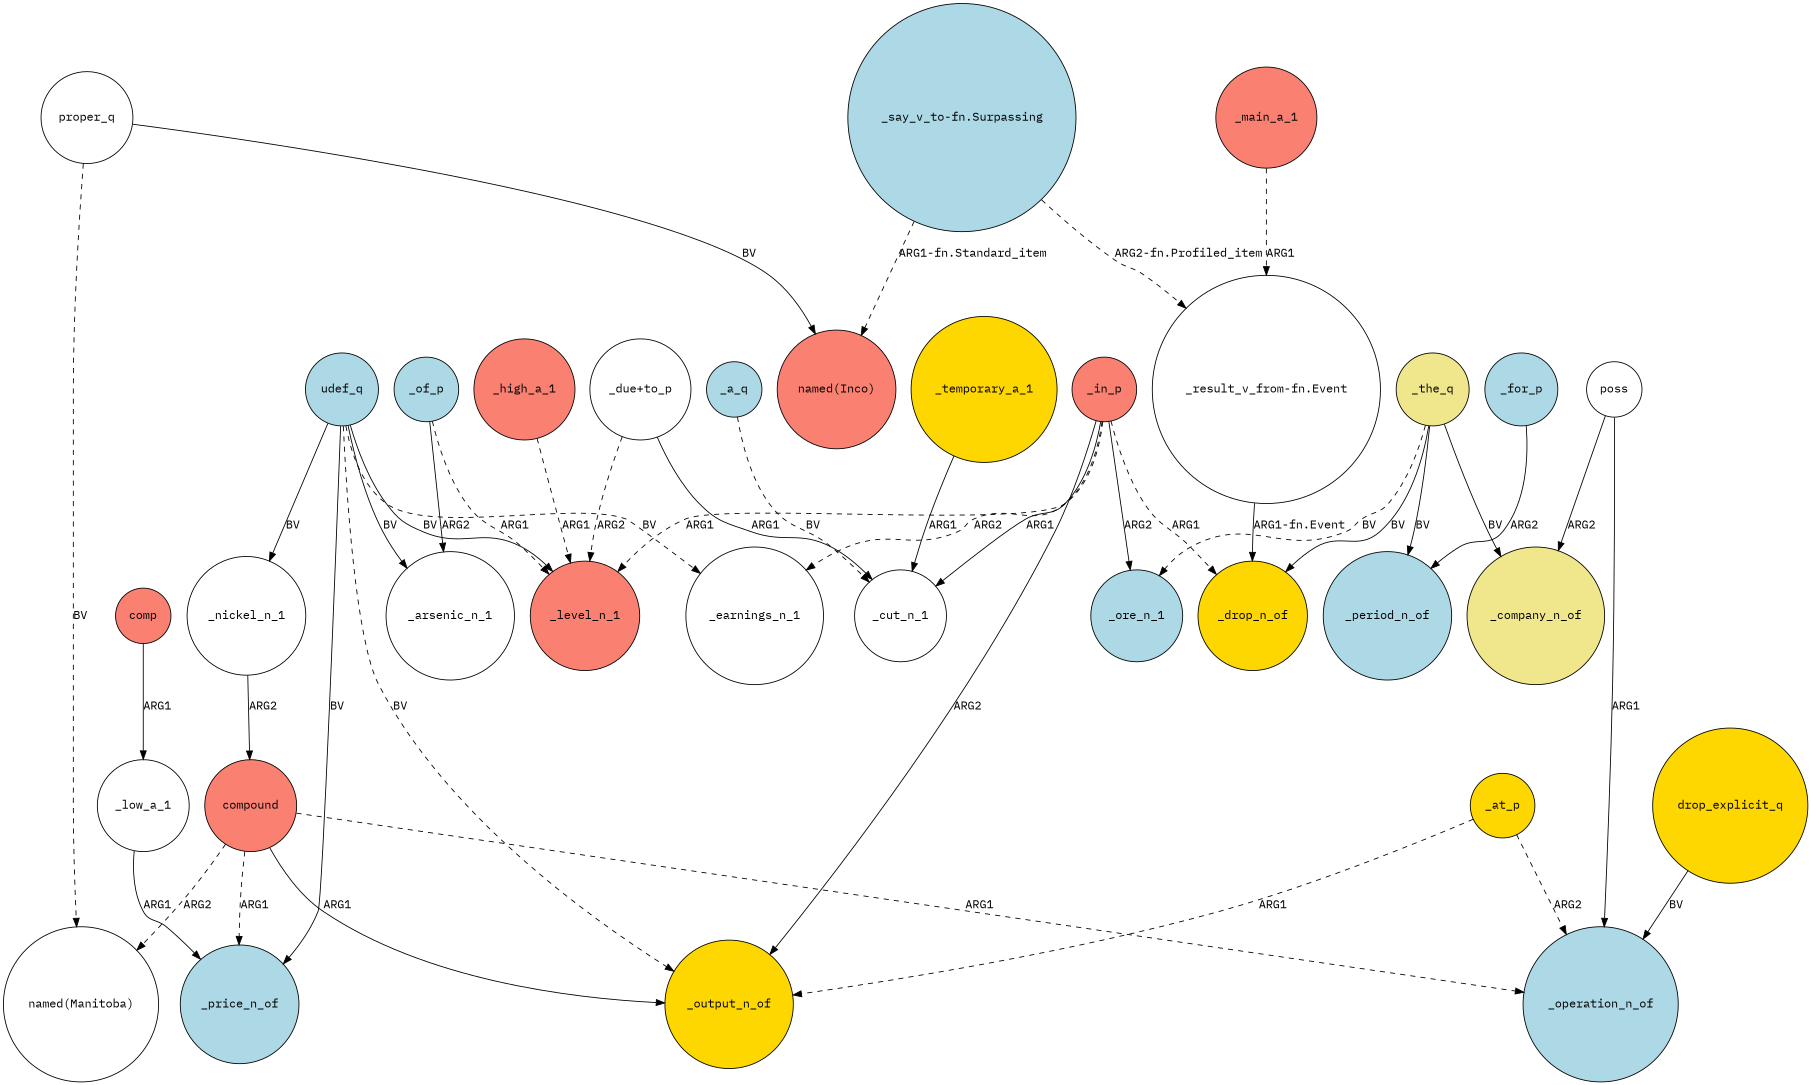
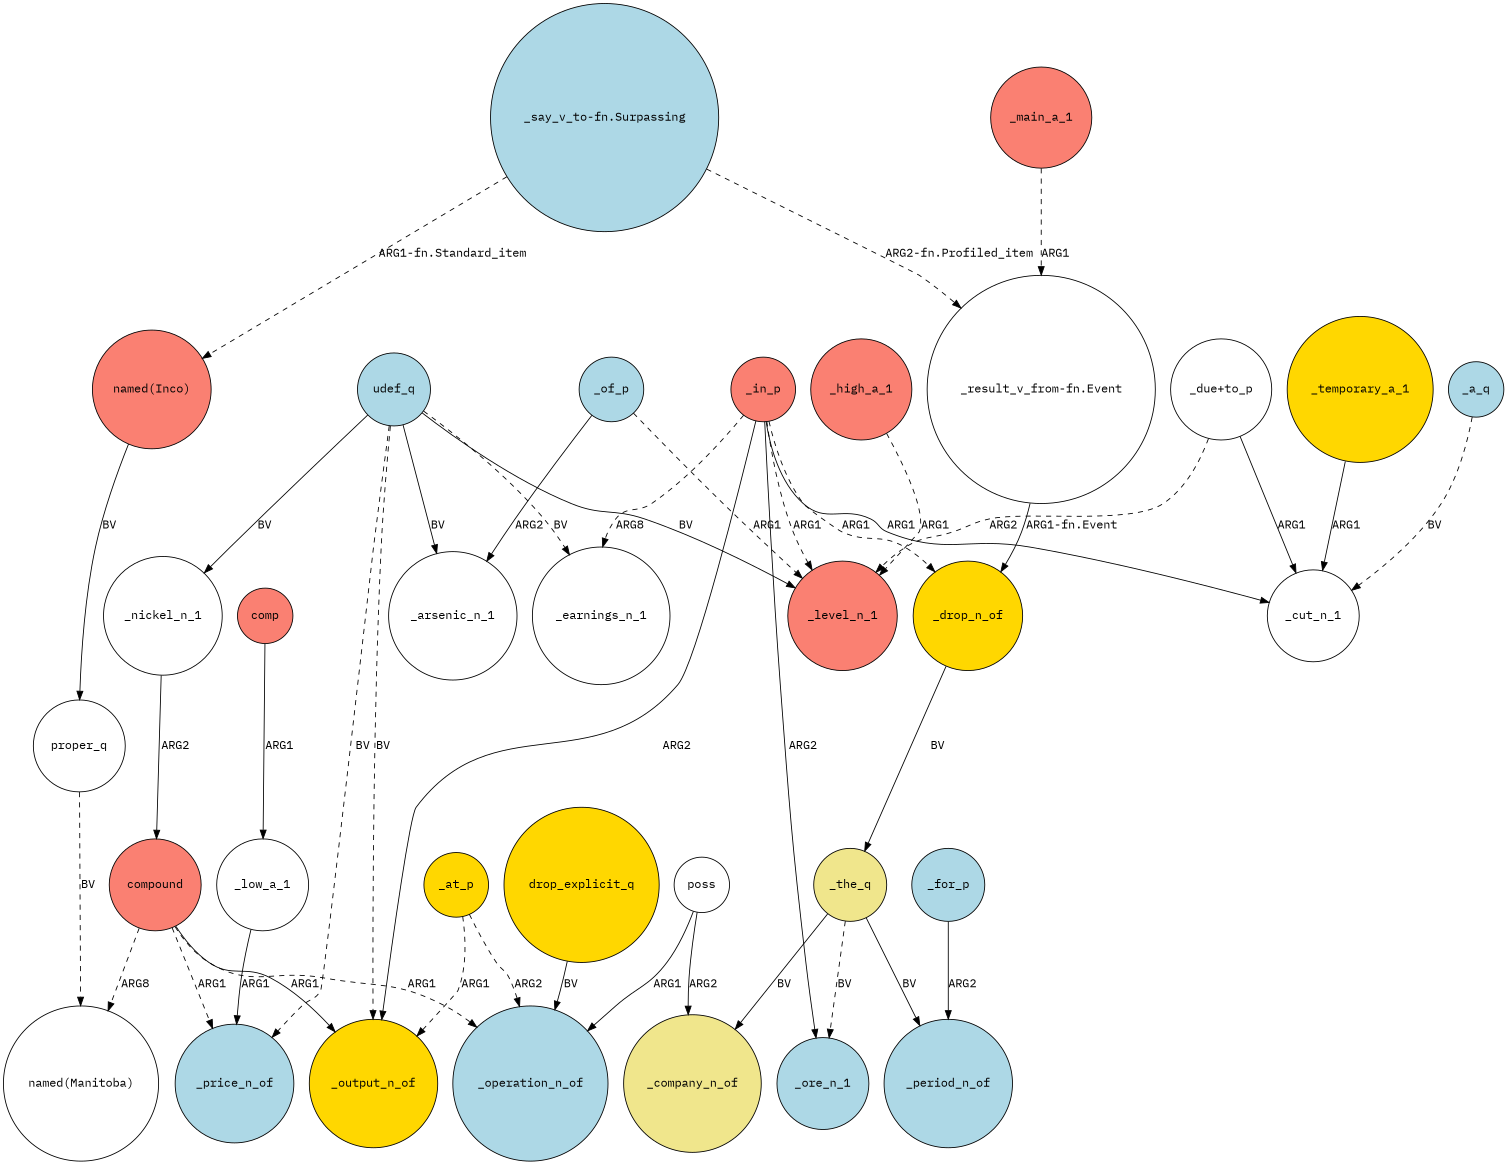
(490, 184) -> (92, 565)
(1387, 524) -> (907, 755)
(988, 525) -> (630, 525)
(330, 696) -> (352, 738)
(198, 905) -> (136, 984)
